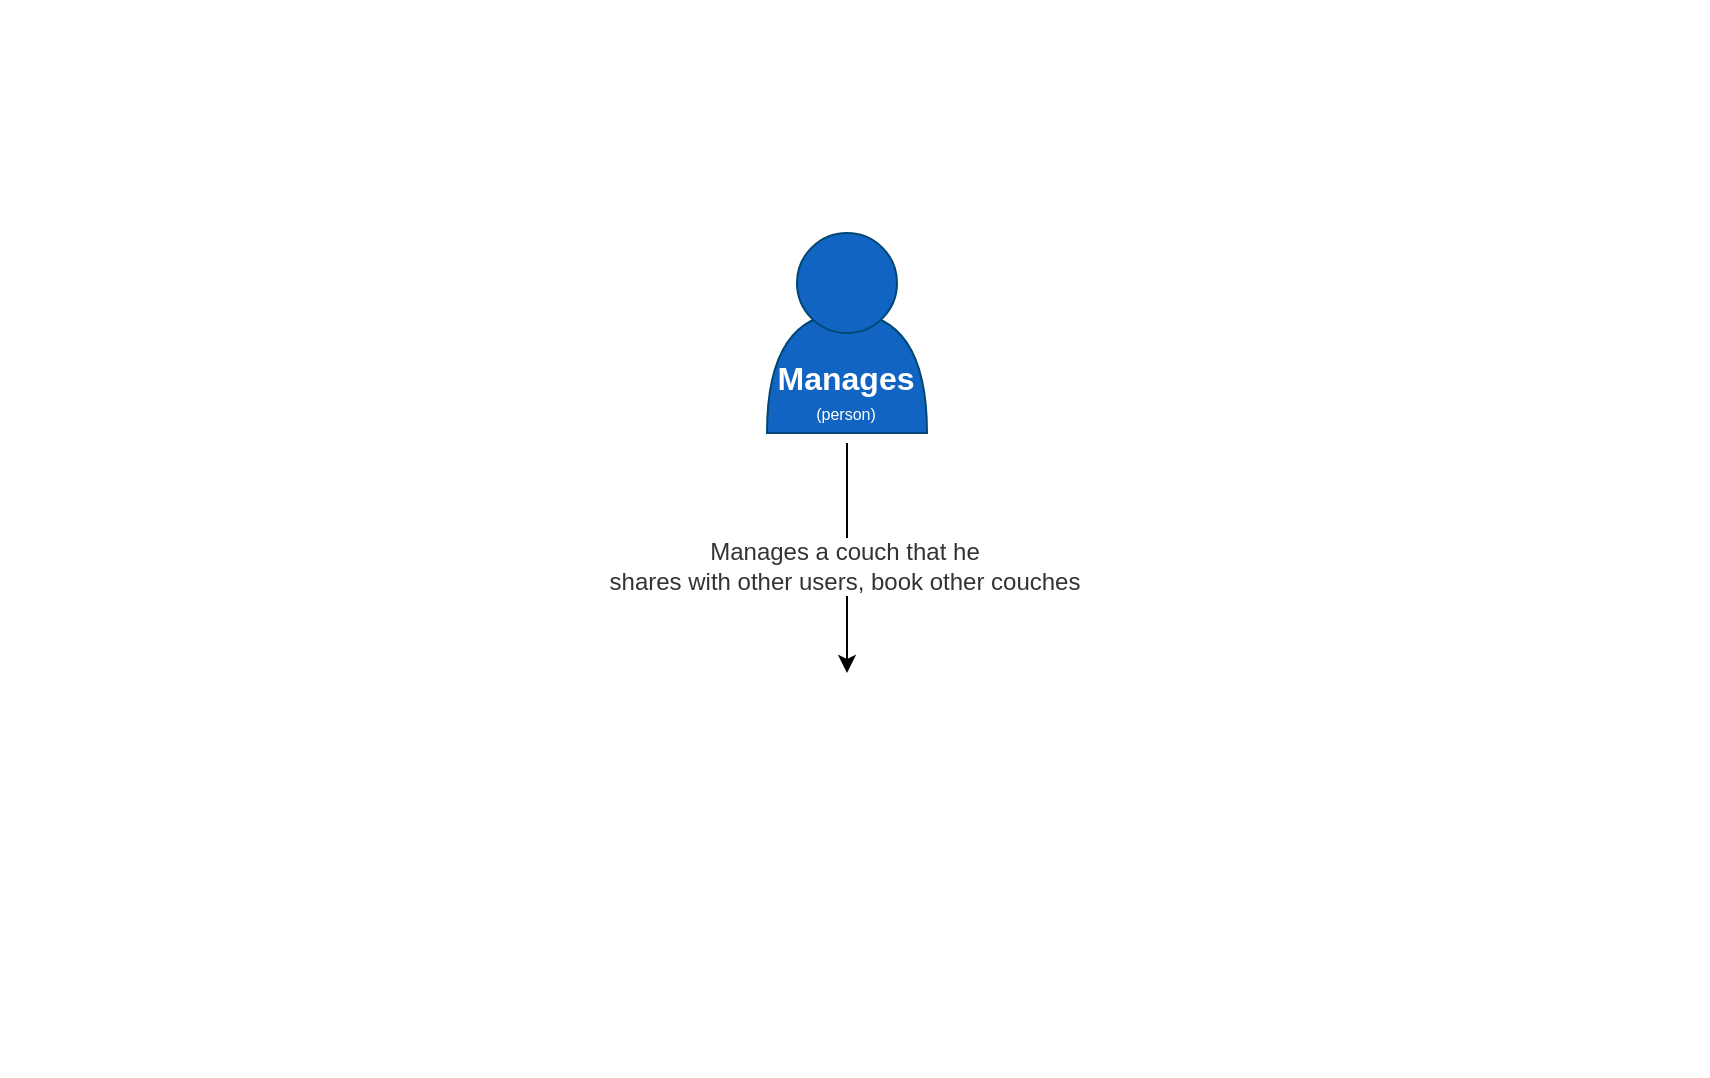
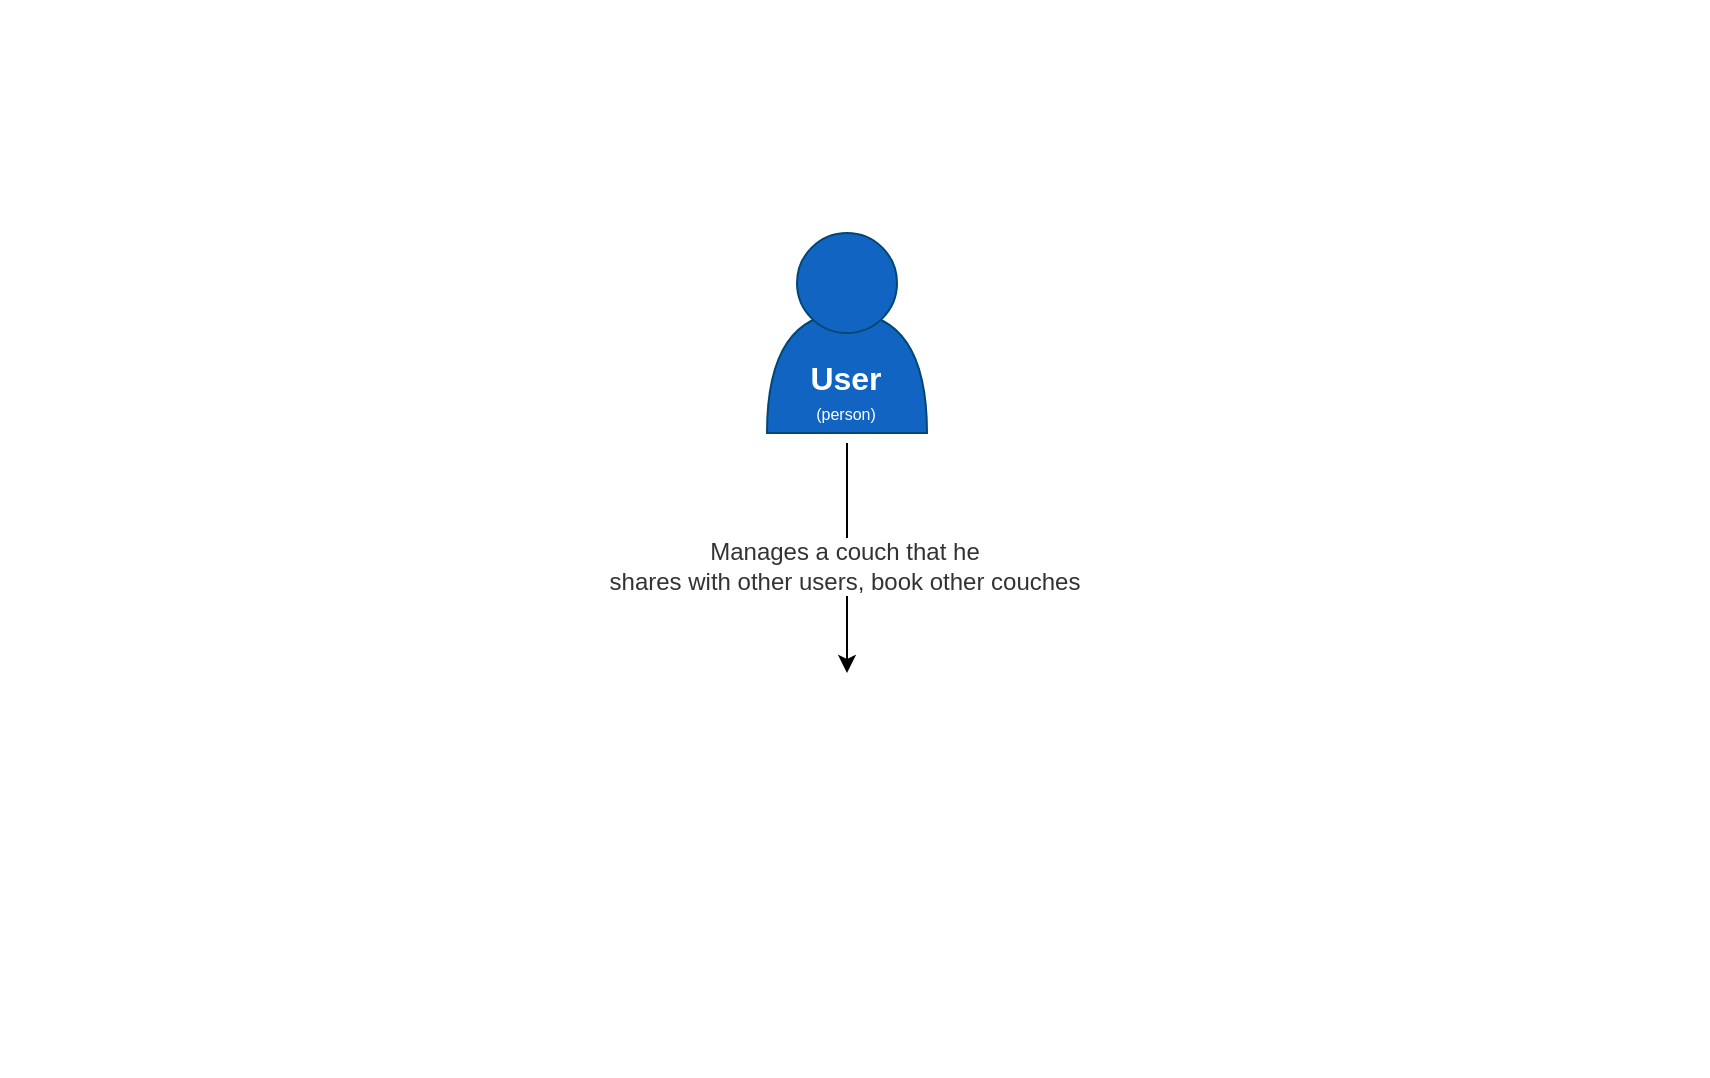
(847, 393) -> (847, 393)
